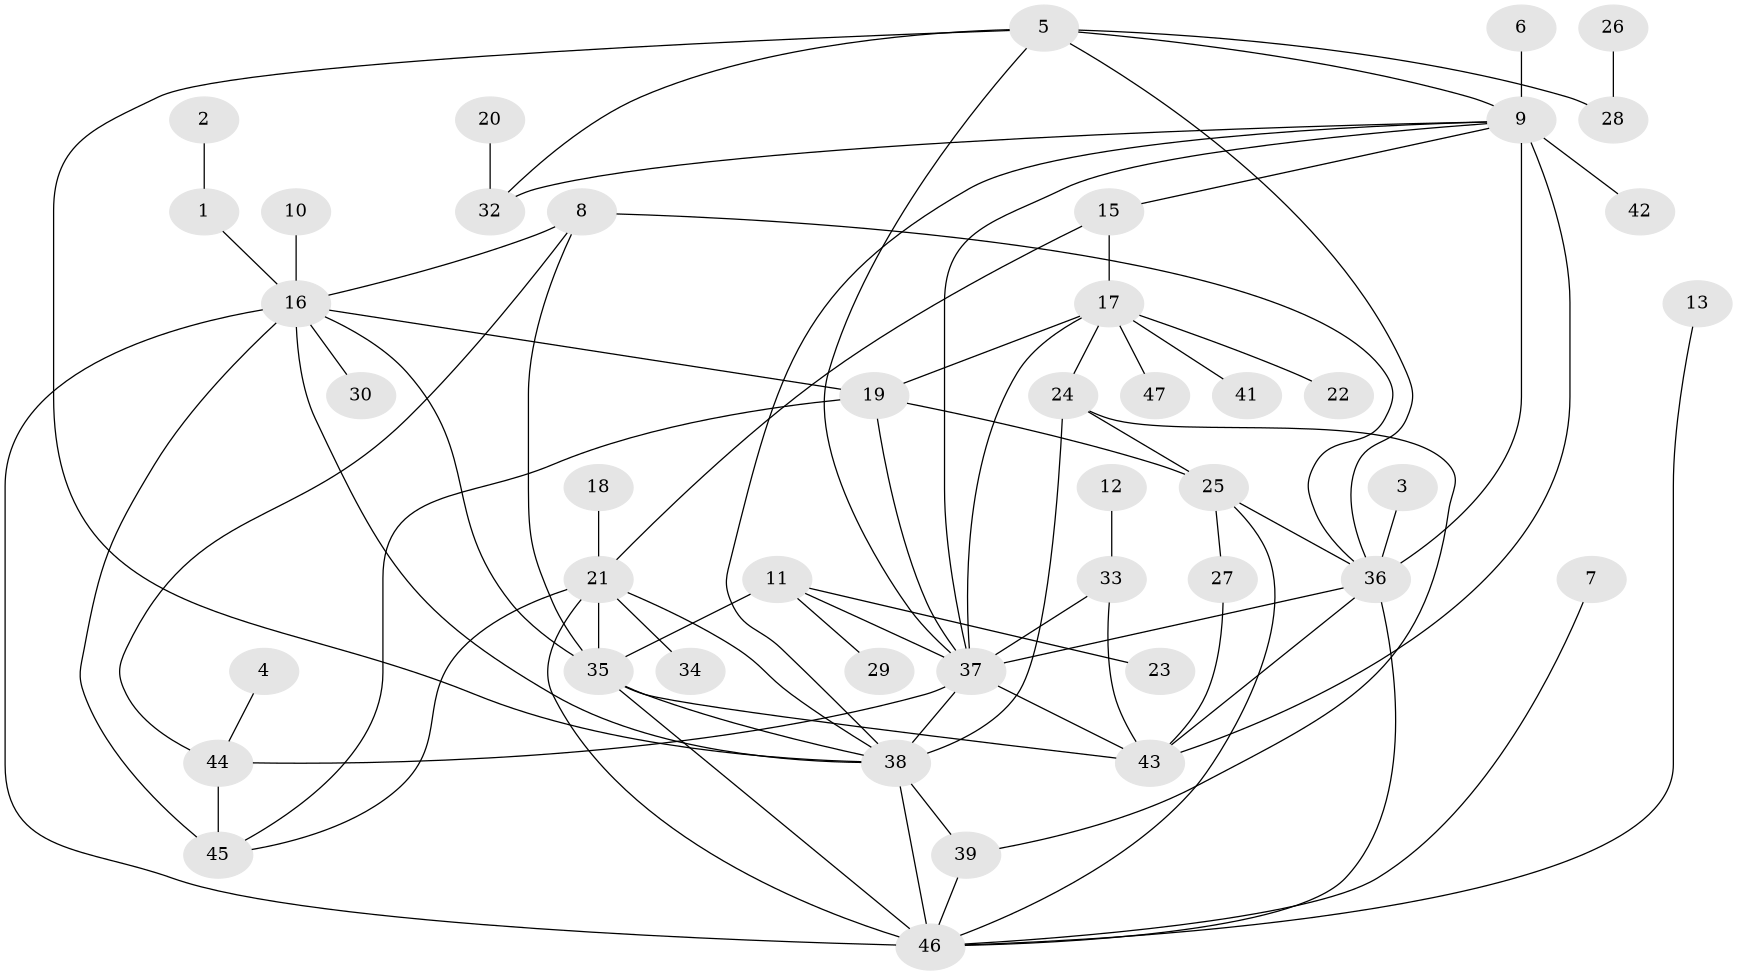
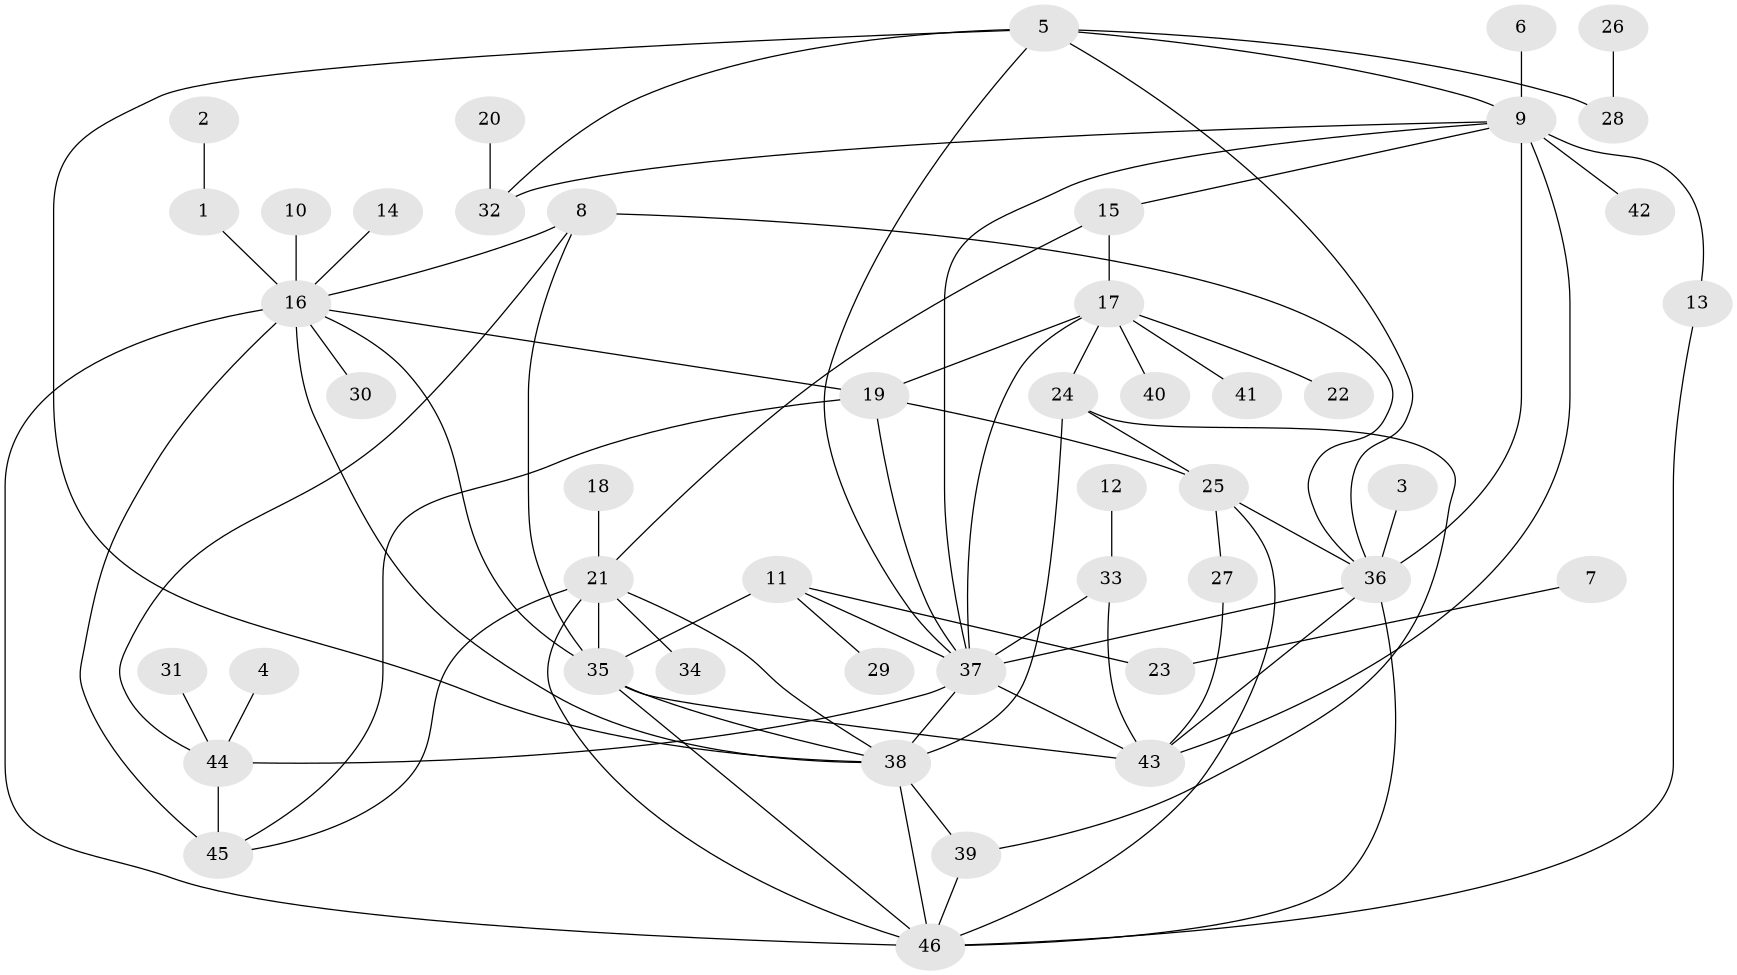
none -> (388, 212)
(918, 221) -> (1666, 170)
(1155, 396) -> (1155, 396)
none -> (172, 671)
(1345, 892) -> (1376, 625)
